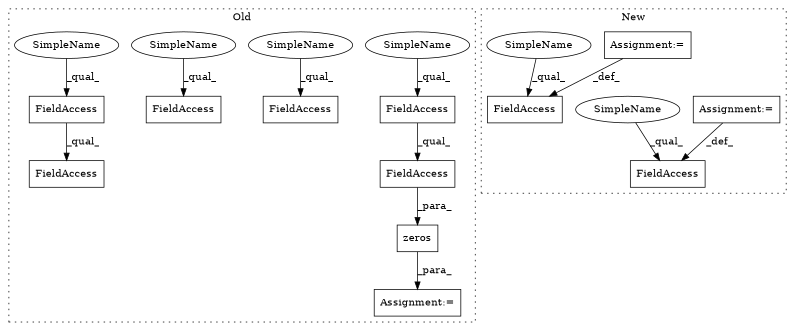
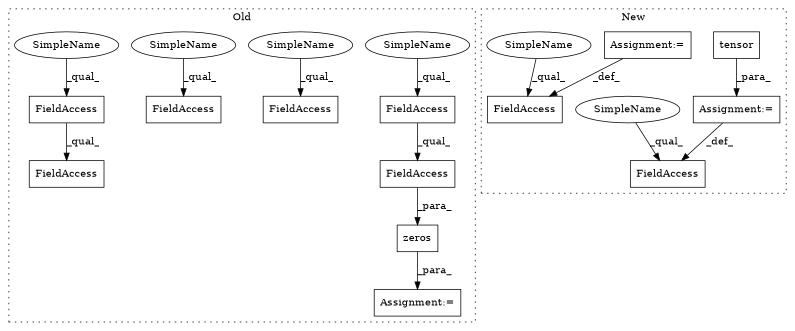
none -> (737, 45)
